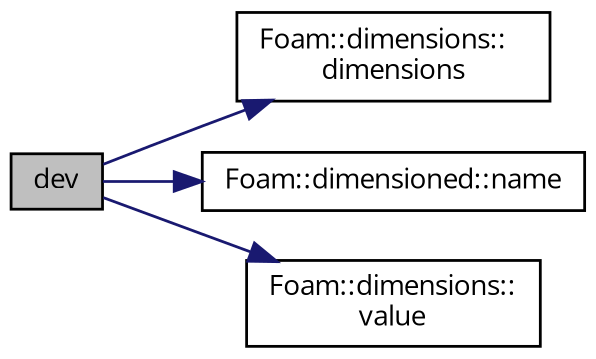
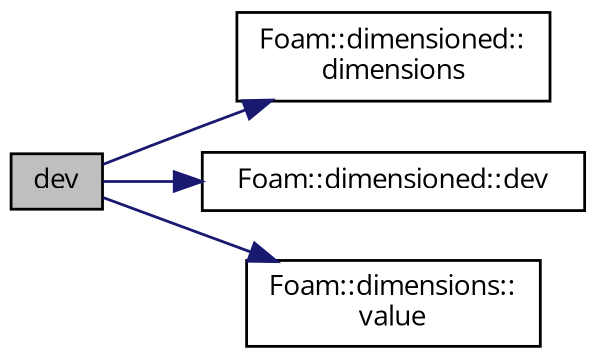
(393, 57) -> (393, 57)
(393, 181) -> (393, 181)
